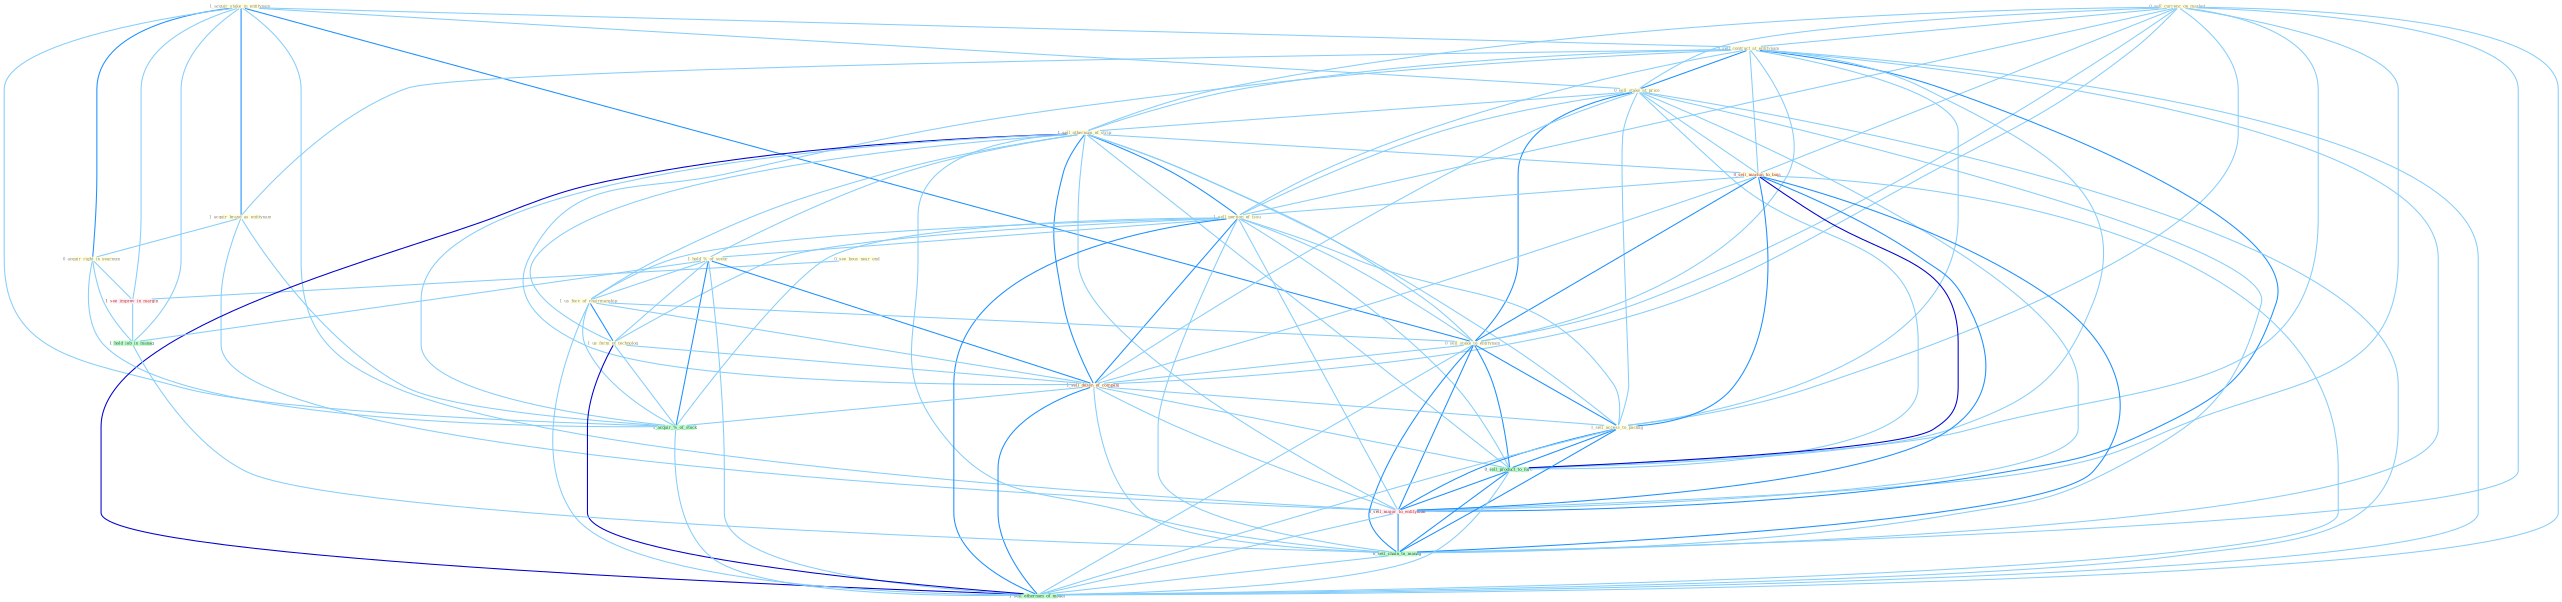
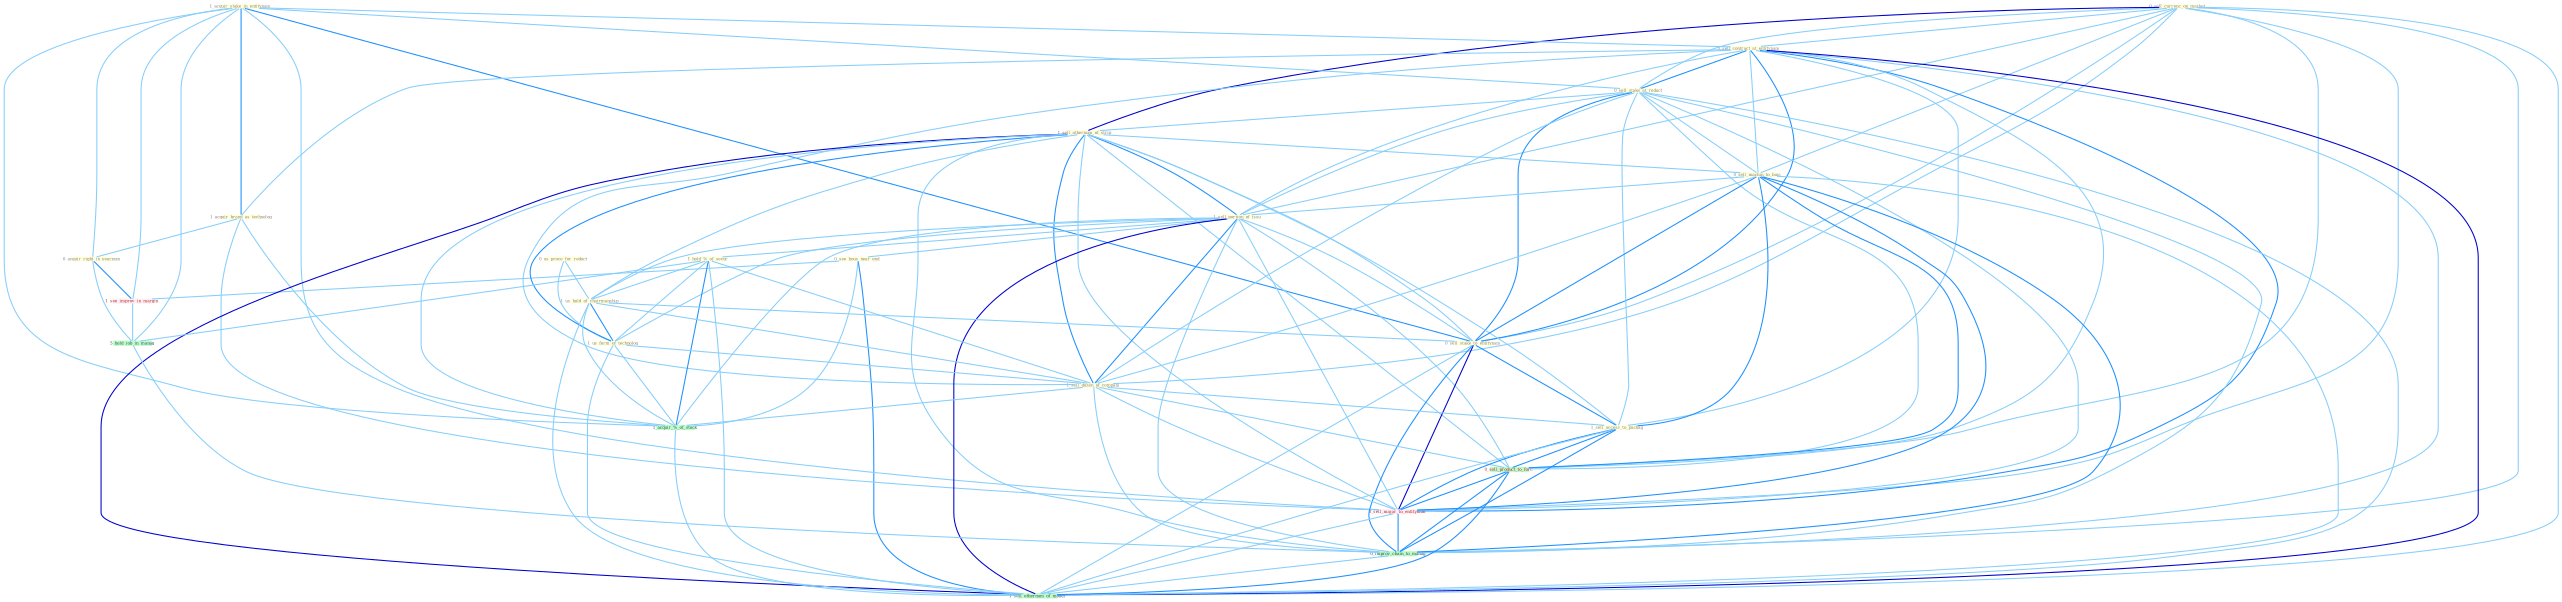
(1619, 34) -> (1619, 34)
(1407, 67) -> none
(97, 89) -> (97, 89)
(1638, 91) -> (1638, 91)
(1758, 175) -> (1758, 175)
(861, 188) -> none
(681, 189) -> (681, 189)
(241, 217) -> (241, 217)
(1711, 255) -> (1711, 255)
none -> (564, 259)
(113, 280) -> (113, 280)
(1459, 289) -> (1021, 241)
(590, 301) -> (590, 301)
(2013, 312) -> none
(974, 326) -> (974, 326)
(920, 328) -> (920, 328)
(133, 343) -> (133, 343)
(1284, 364) -> none
(1094, 385) -> (1094, 385)
(1499, 404) -> none
(331, 411) -> (810, 386)
(1949, 417) -> (1949, 417)
(1436, 427) -> (1436, 427)
(1510, 470) -> (1510, 470)
(998, 471) -> (874, 488)
(1398, 554) -> (1398, 554)
(700, 556) -> (700, 556)
(2282, 557) -> (2282, 557)
(1303, 581) -> (1303, 581)
